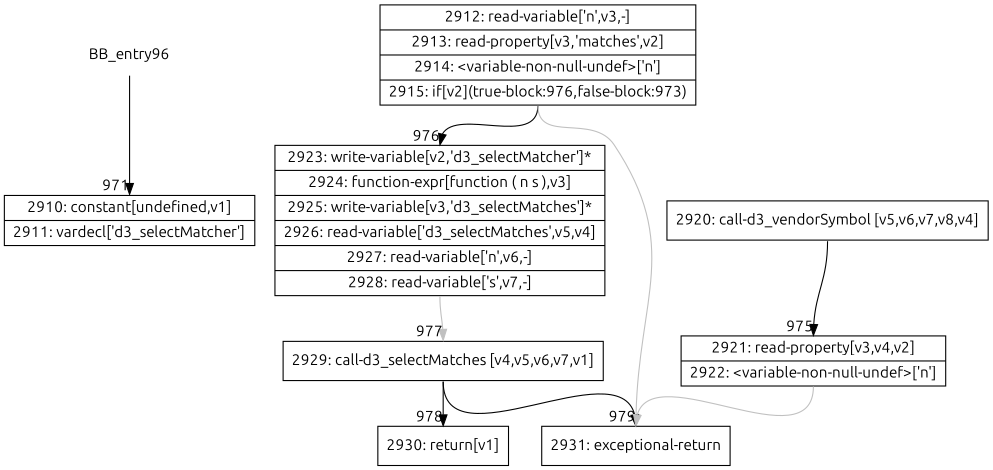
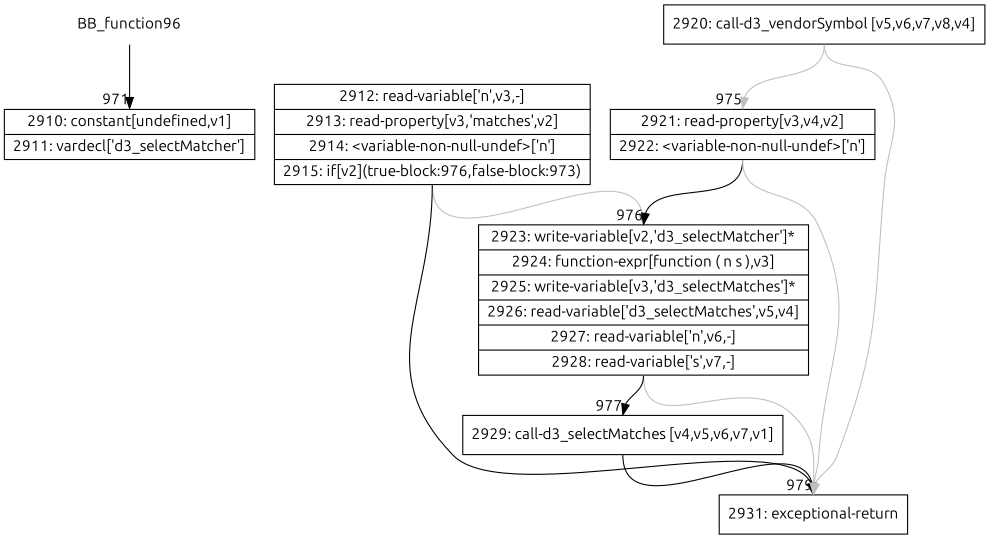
(130, 55) -> (130, 25)
(494, 126) -> (533, 206)
none -> (699, 192)
(649, 230) -> (492, 471)
none -> (879, 250)
(822, 283) -> (789, 75)
(441, 313) -> (637, 391)
none -> (748, 398)
(443, 446) -> none
